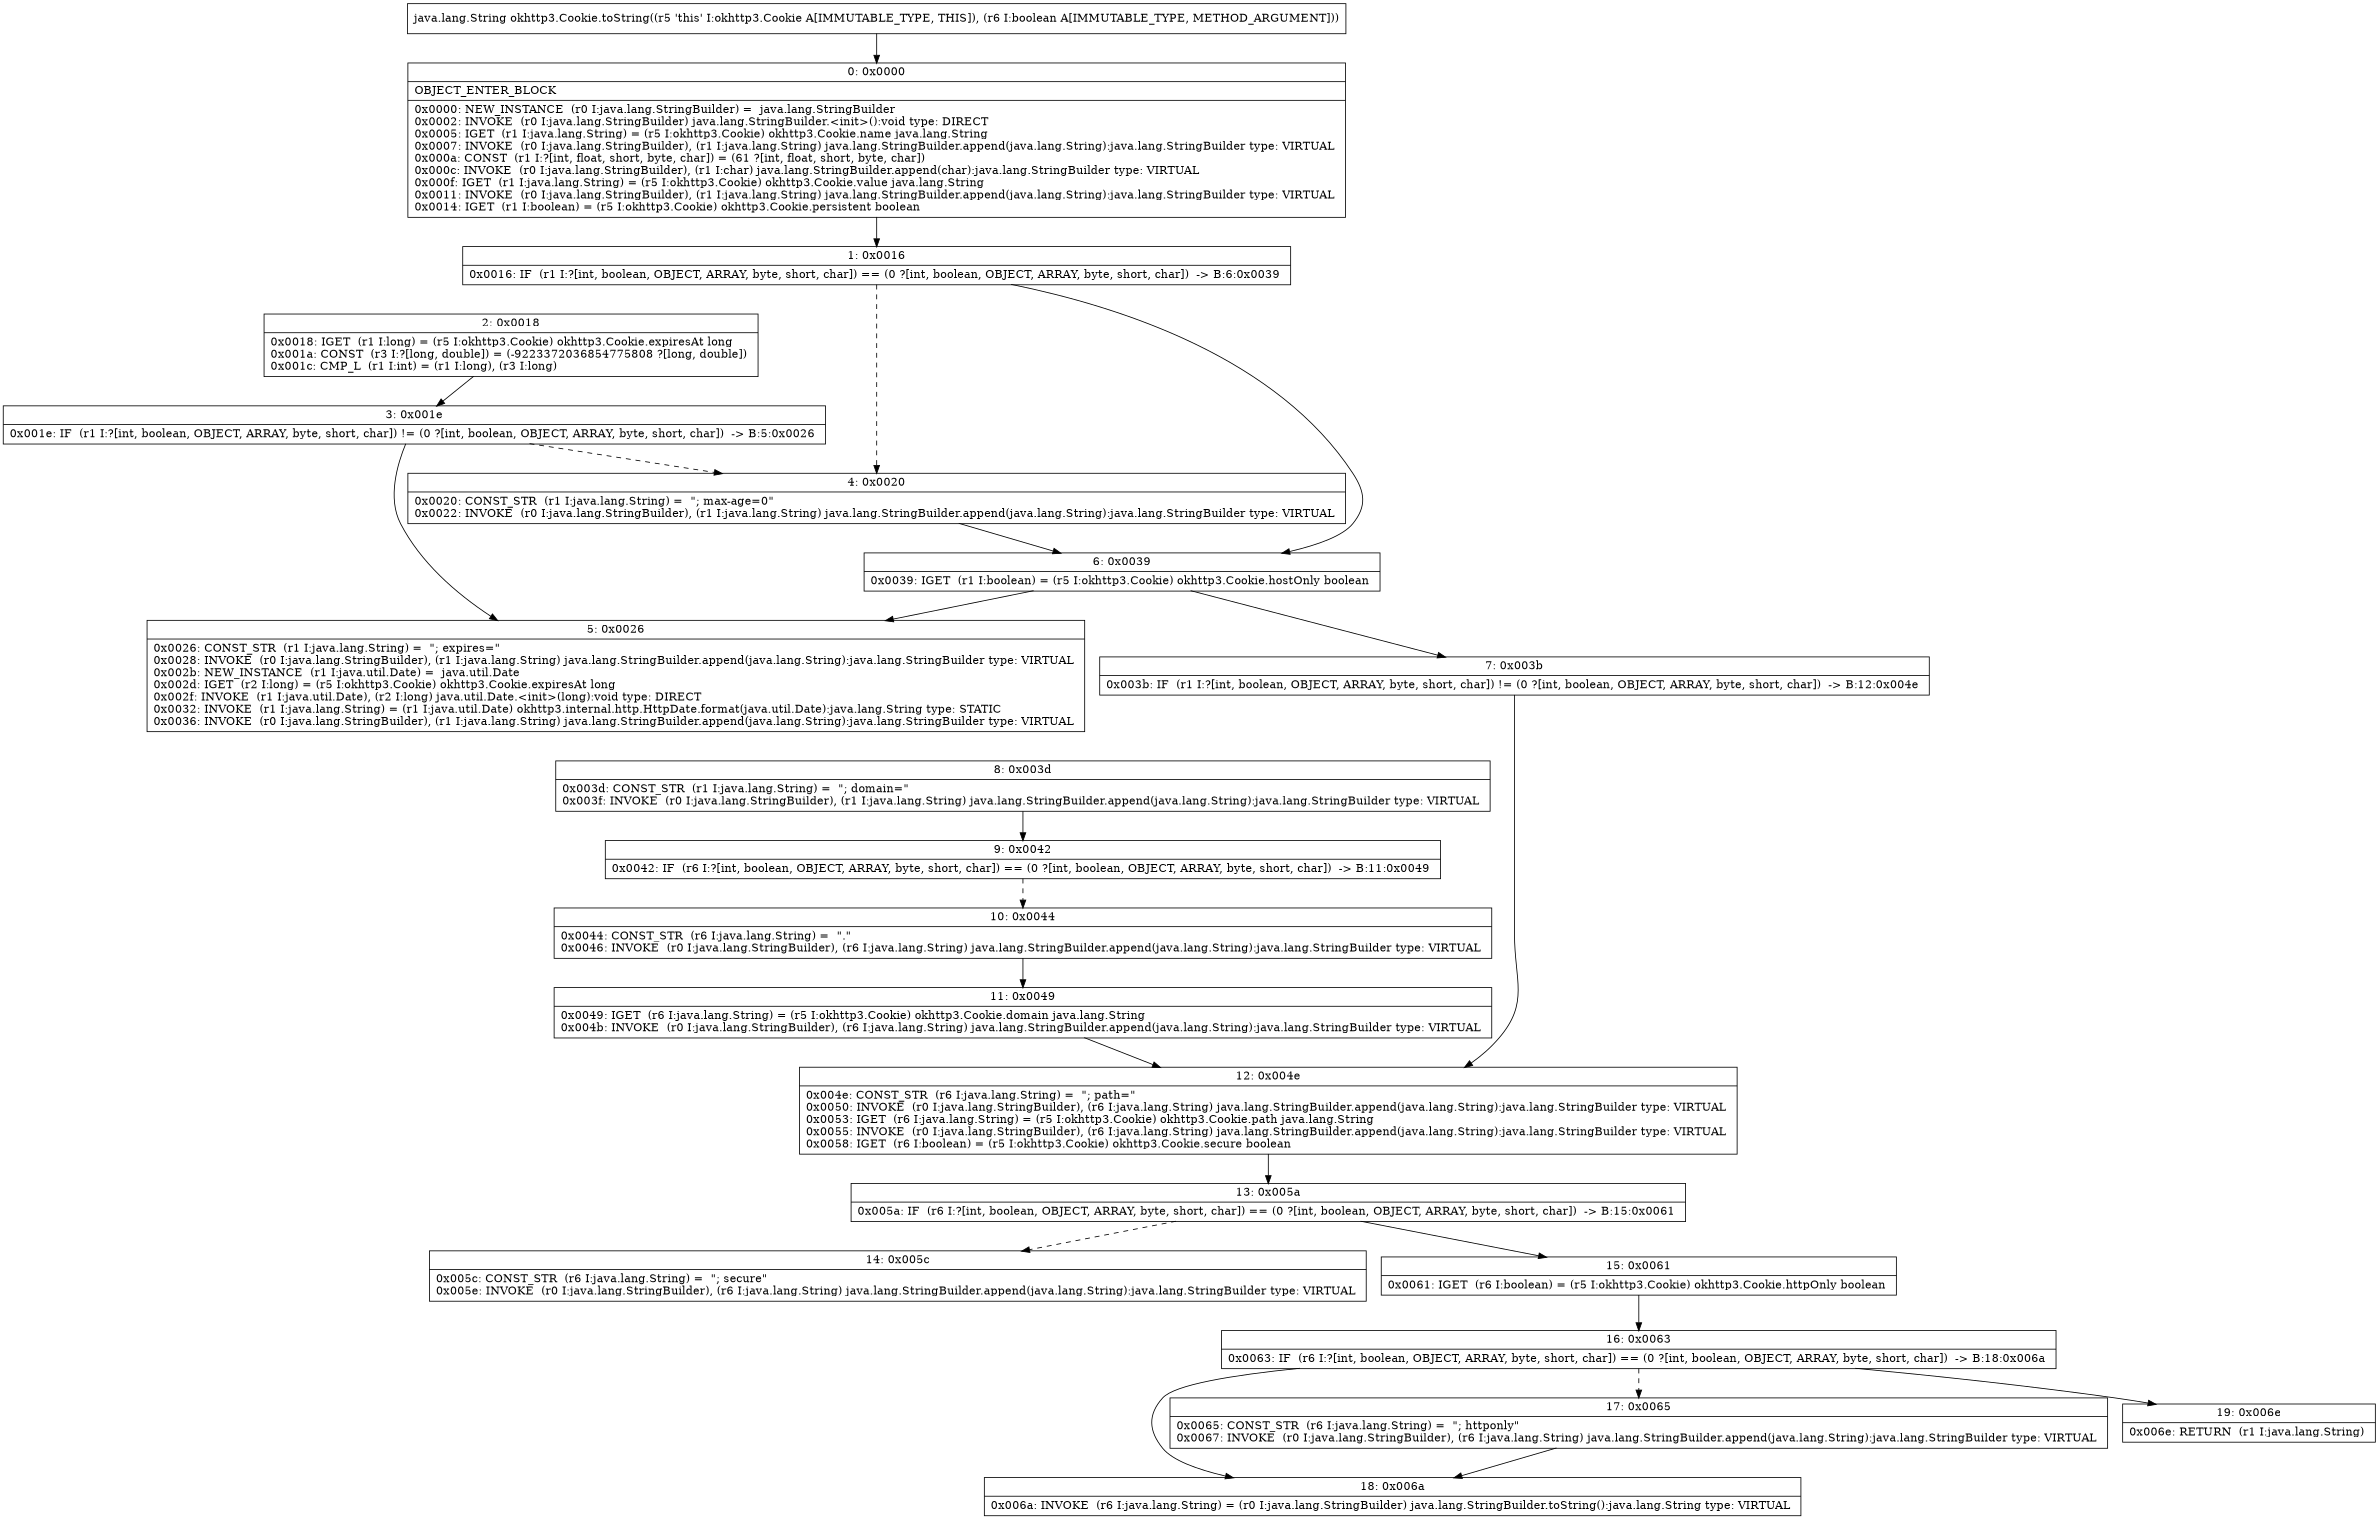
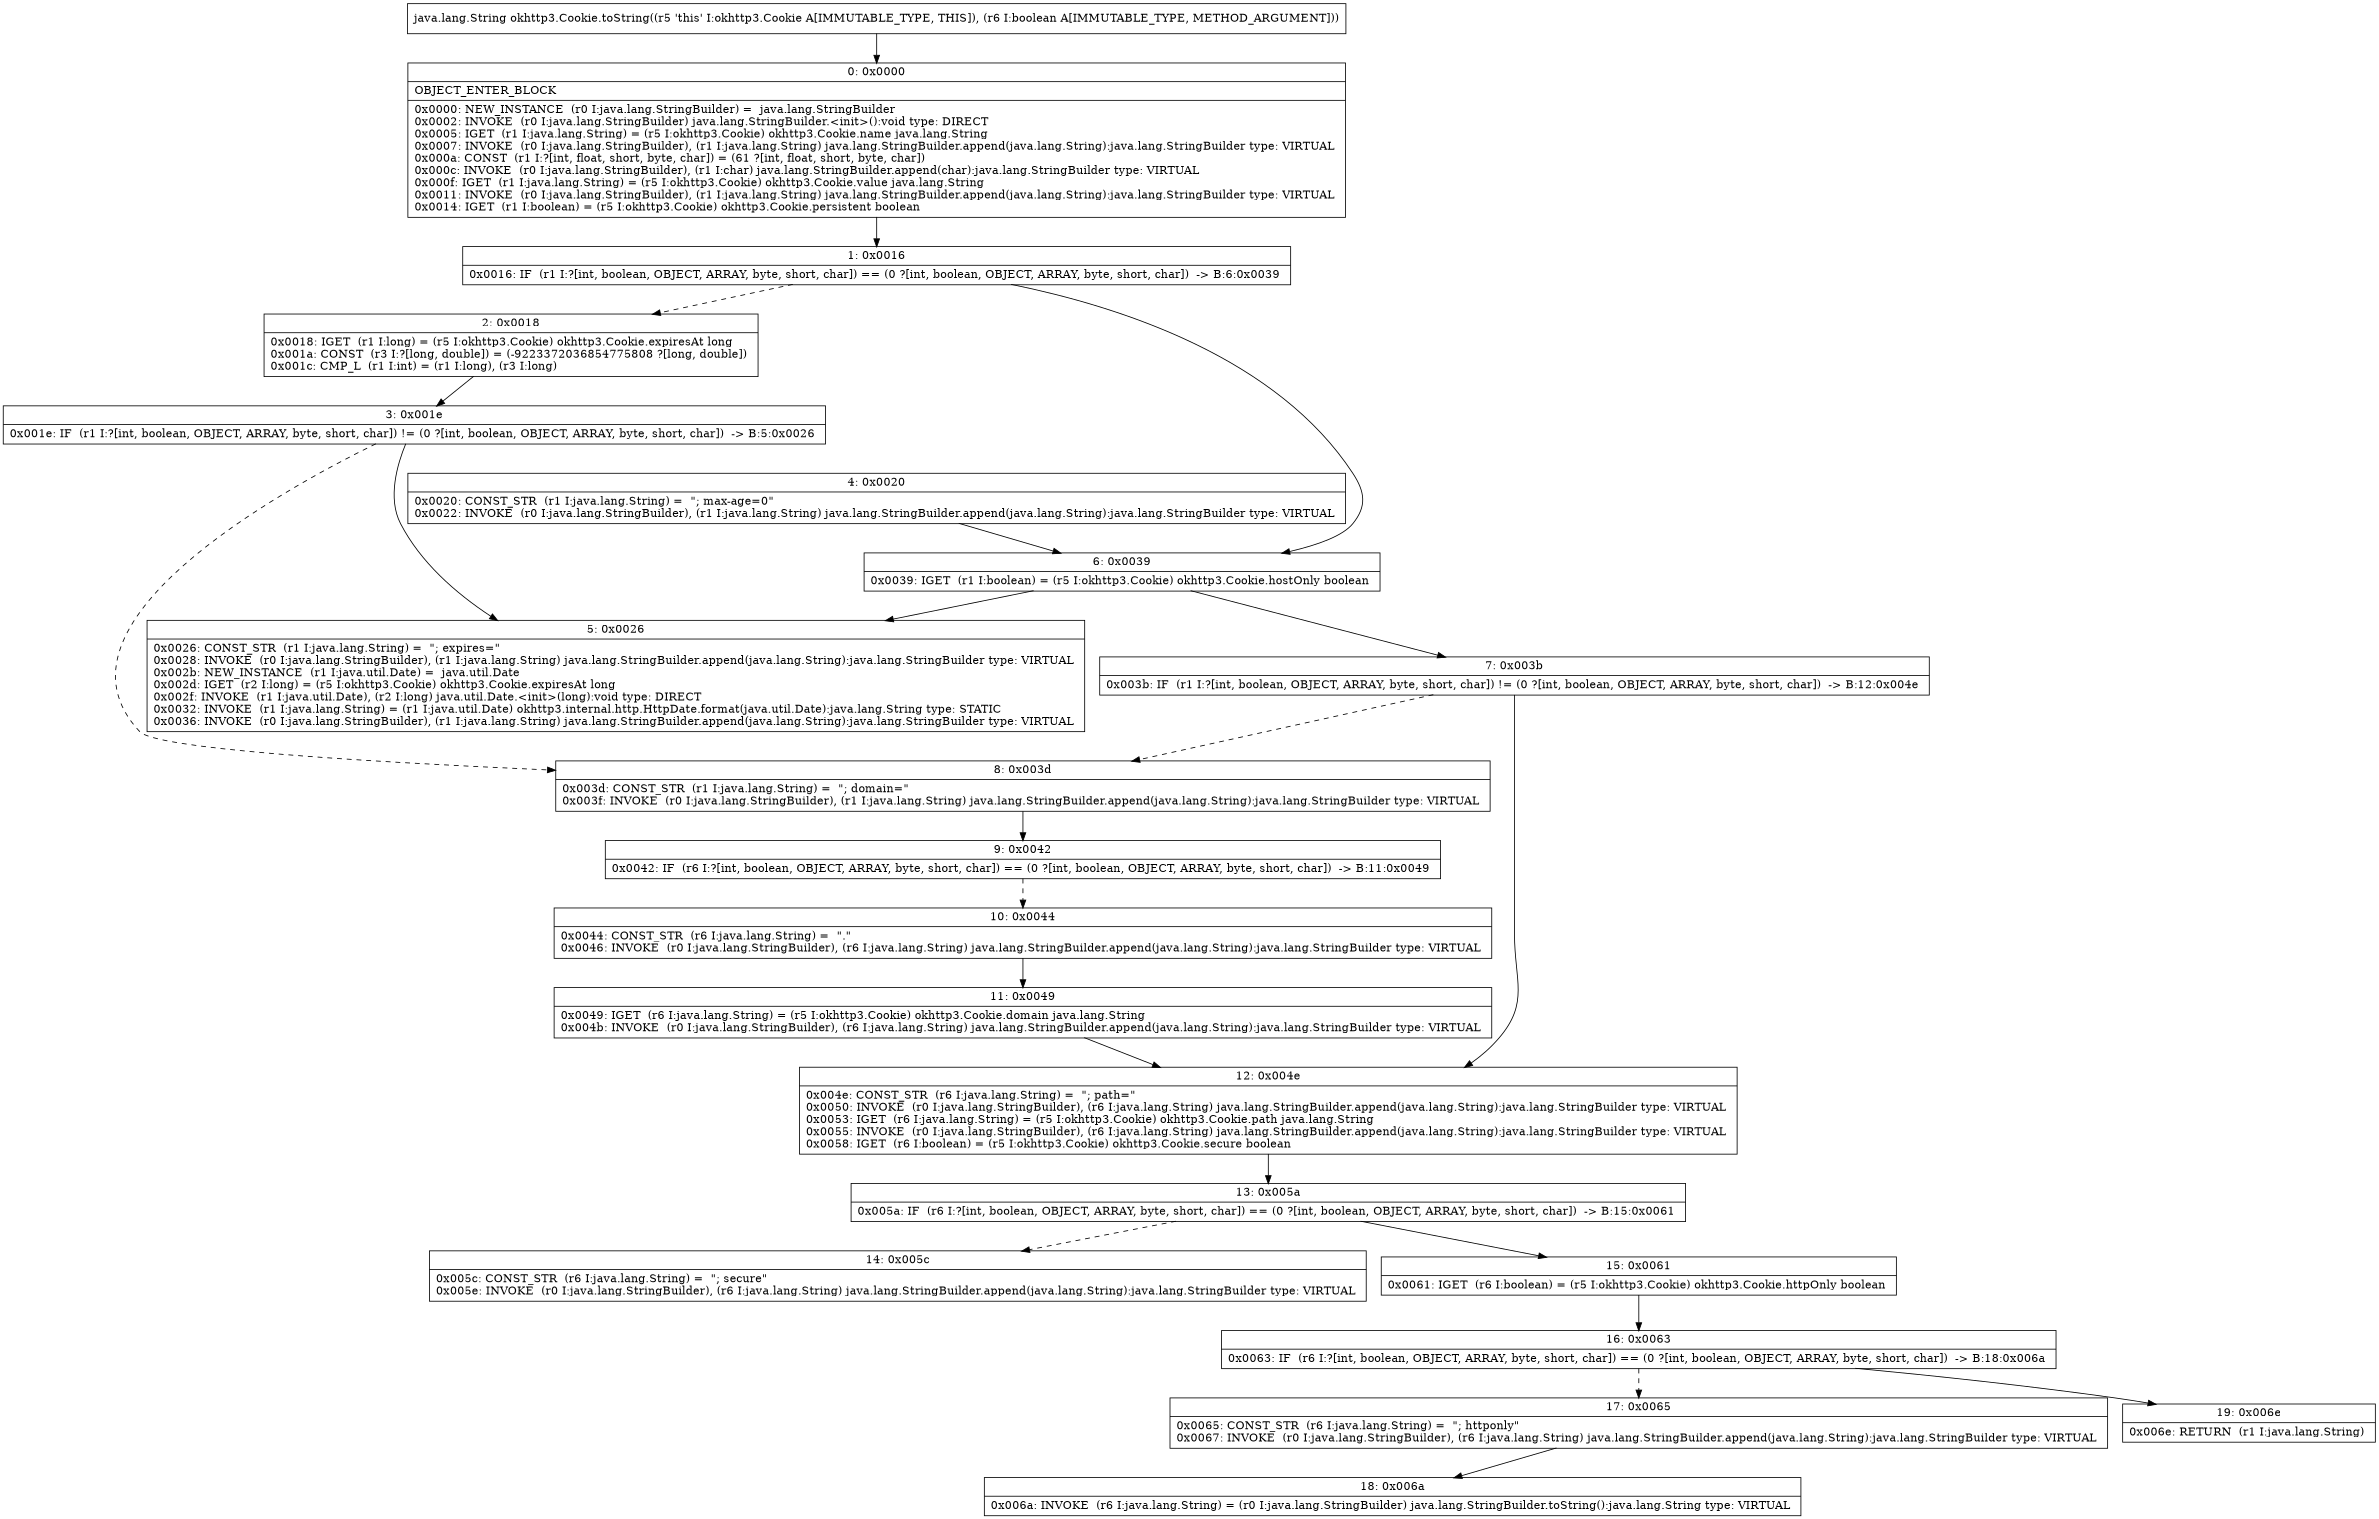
(877, 375) -> (727, 298)
(622, 458) -> (137, 726)
none -> (1287, 727)
(1169, 1393) -> none
